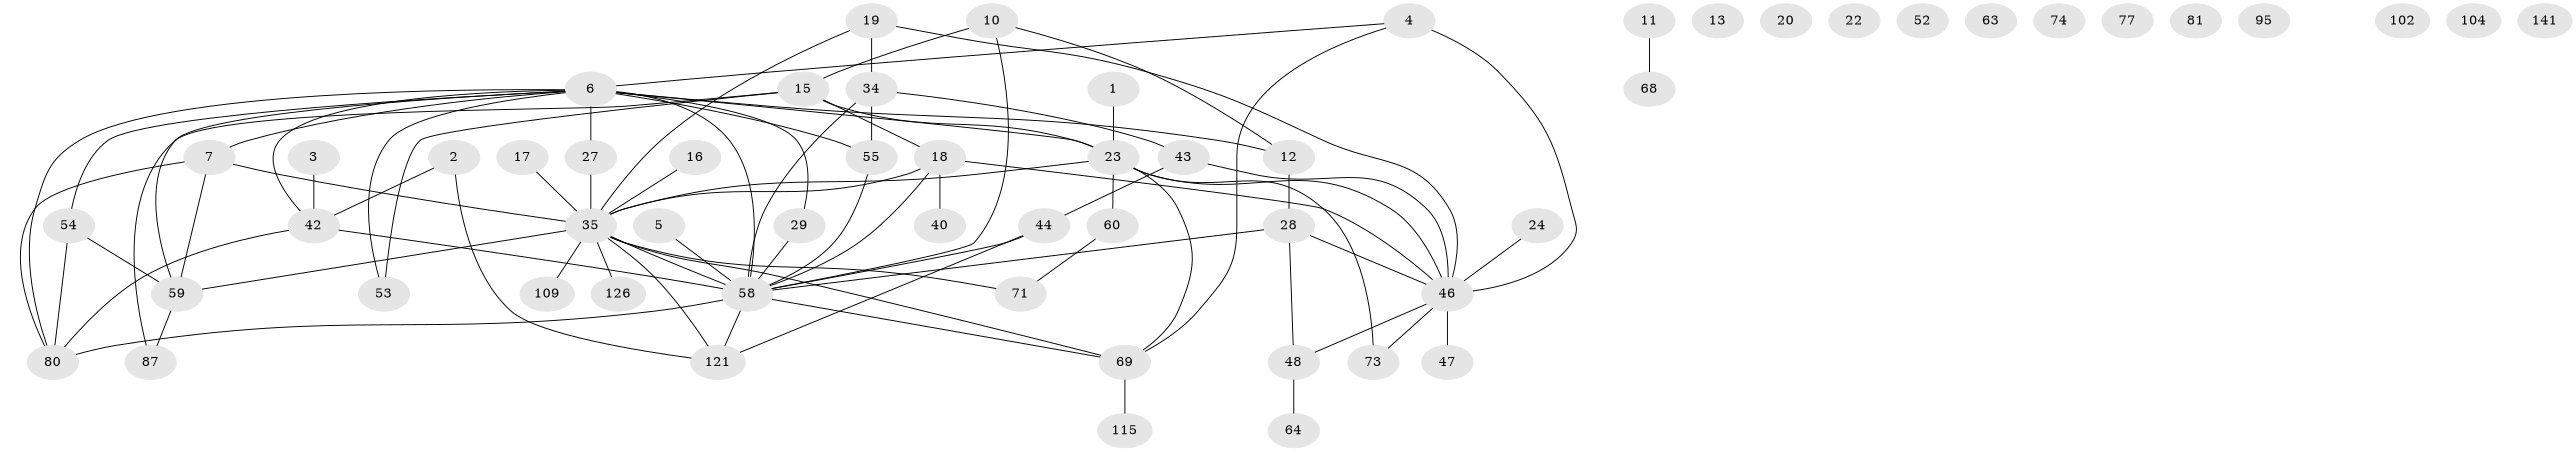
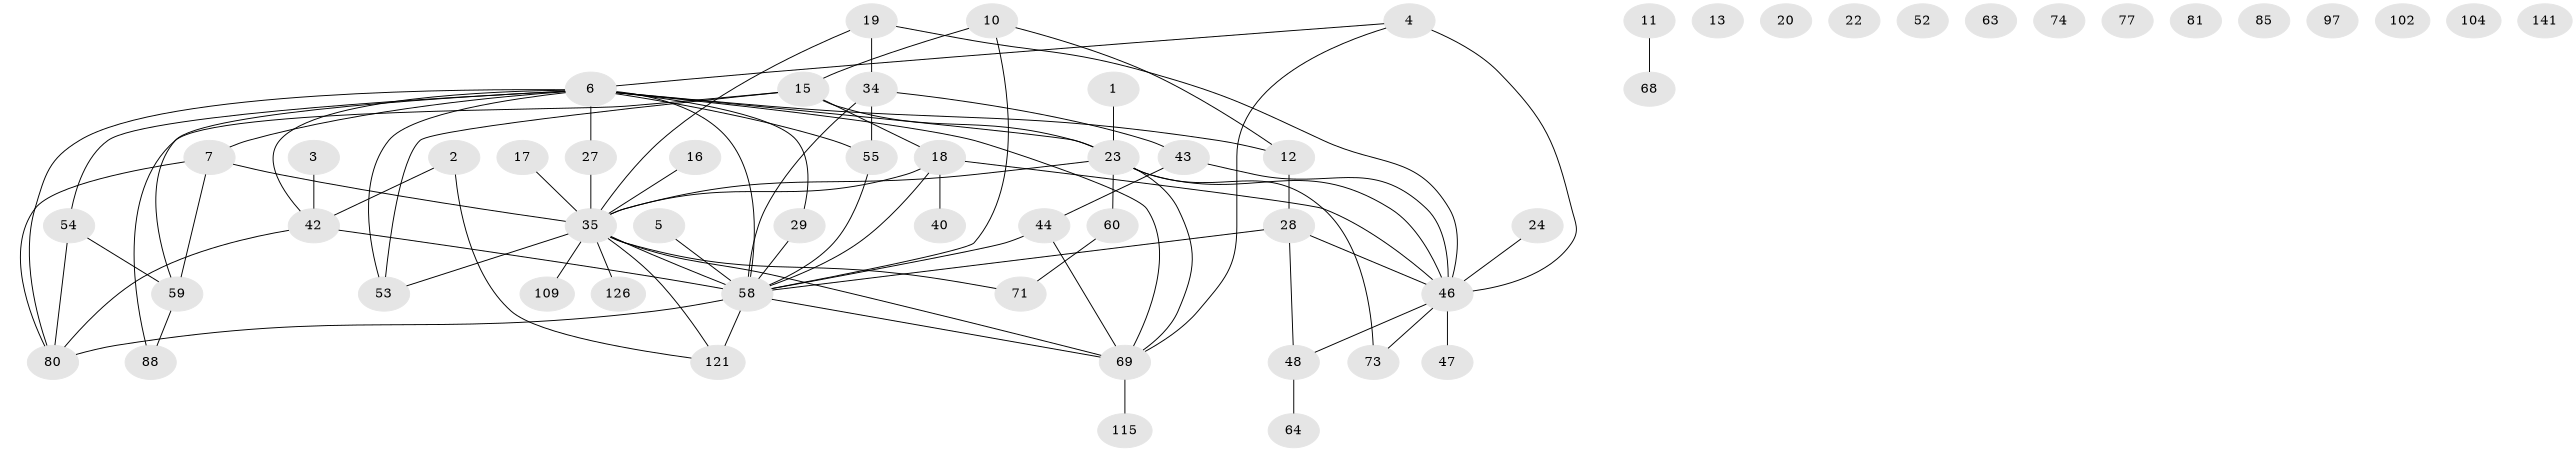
(2264, 21) -> (2264, 21)
none -> (2332, 21)
none -> (959, 137)
(402, 257) -> (487, 260)
(881, 294) -> (1084, 294)
(151, 362) -> (151, 362)
